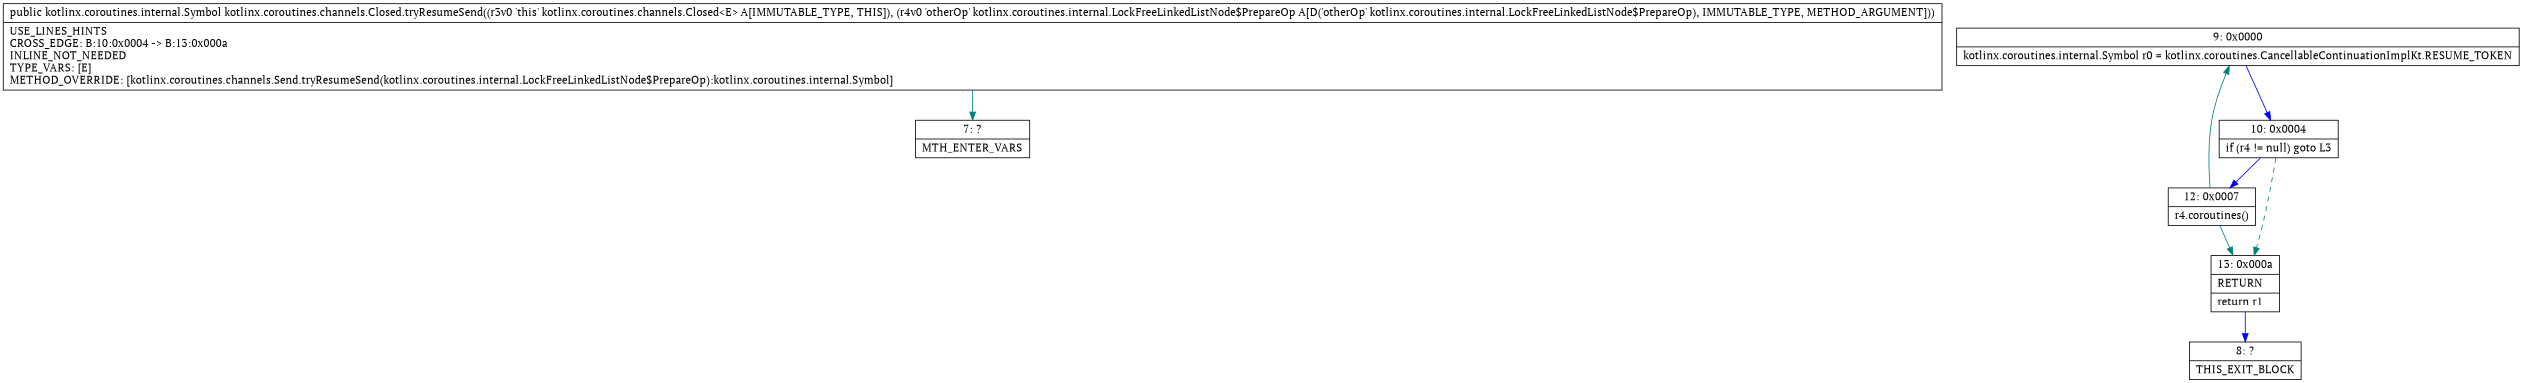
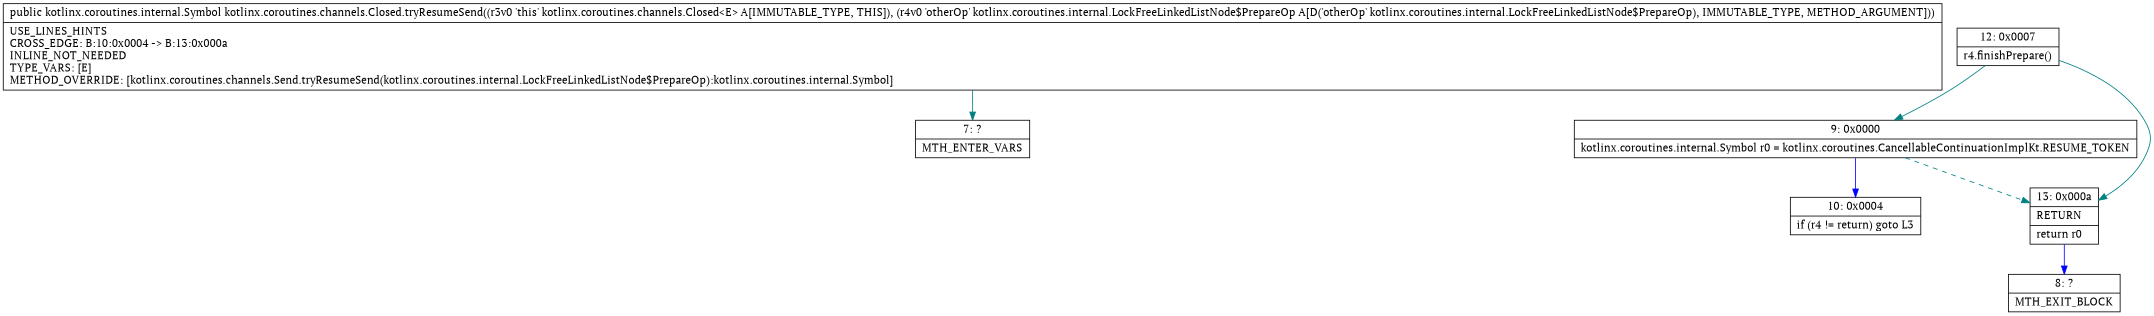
(2279, 148) -> (1856, 225)
(2248, 170) -> none
(2267, 203) -> (1964, 179)
(2212, 216) -> (2008, 56)
(2240, 302) -> (2059, 234)
(2245, 370) -> (2064, 302)
